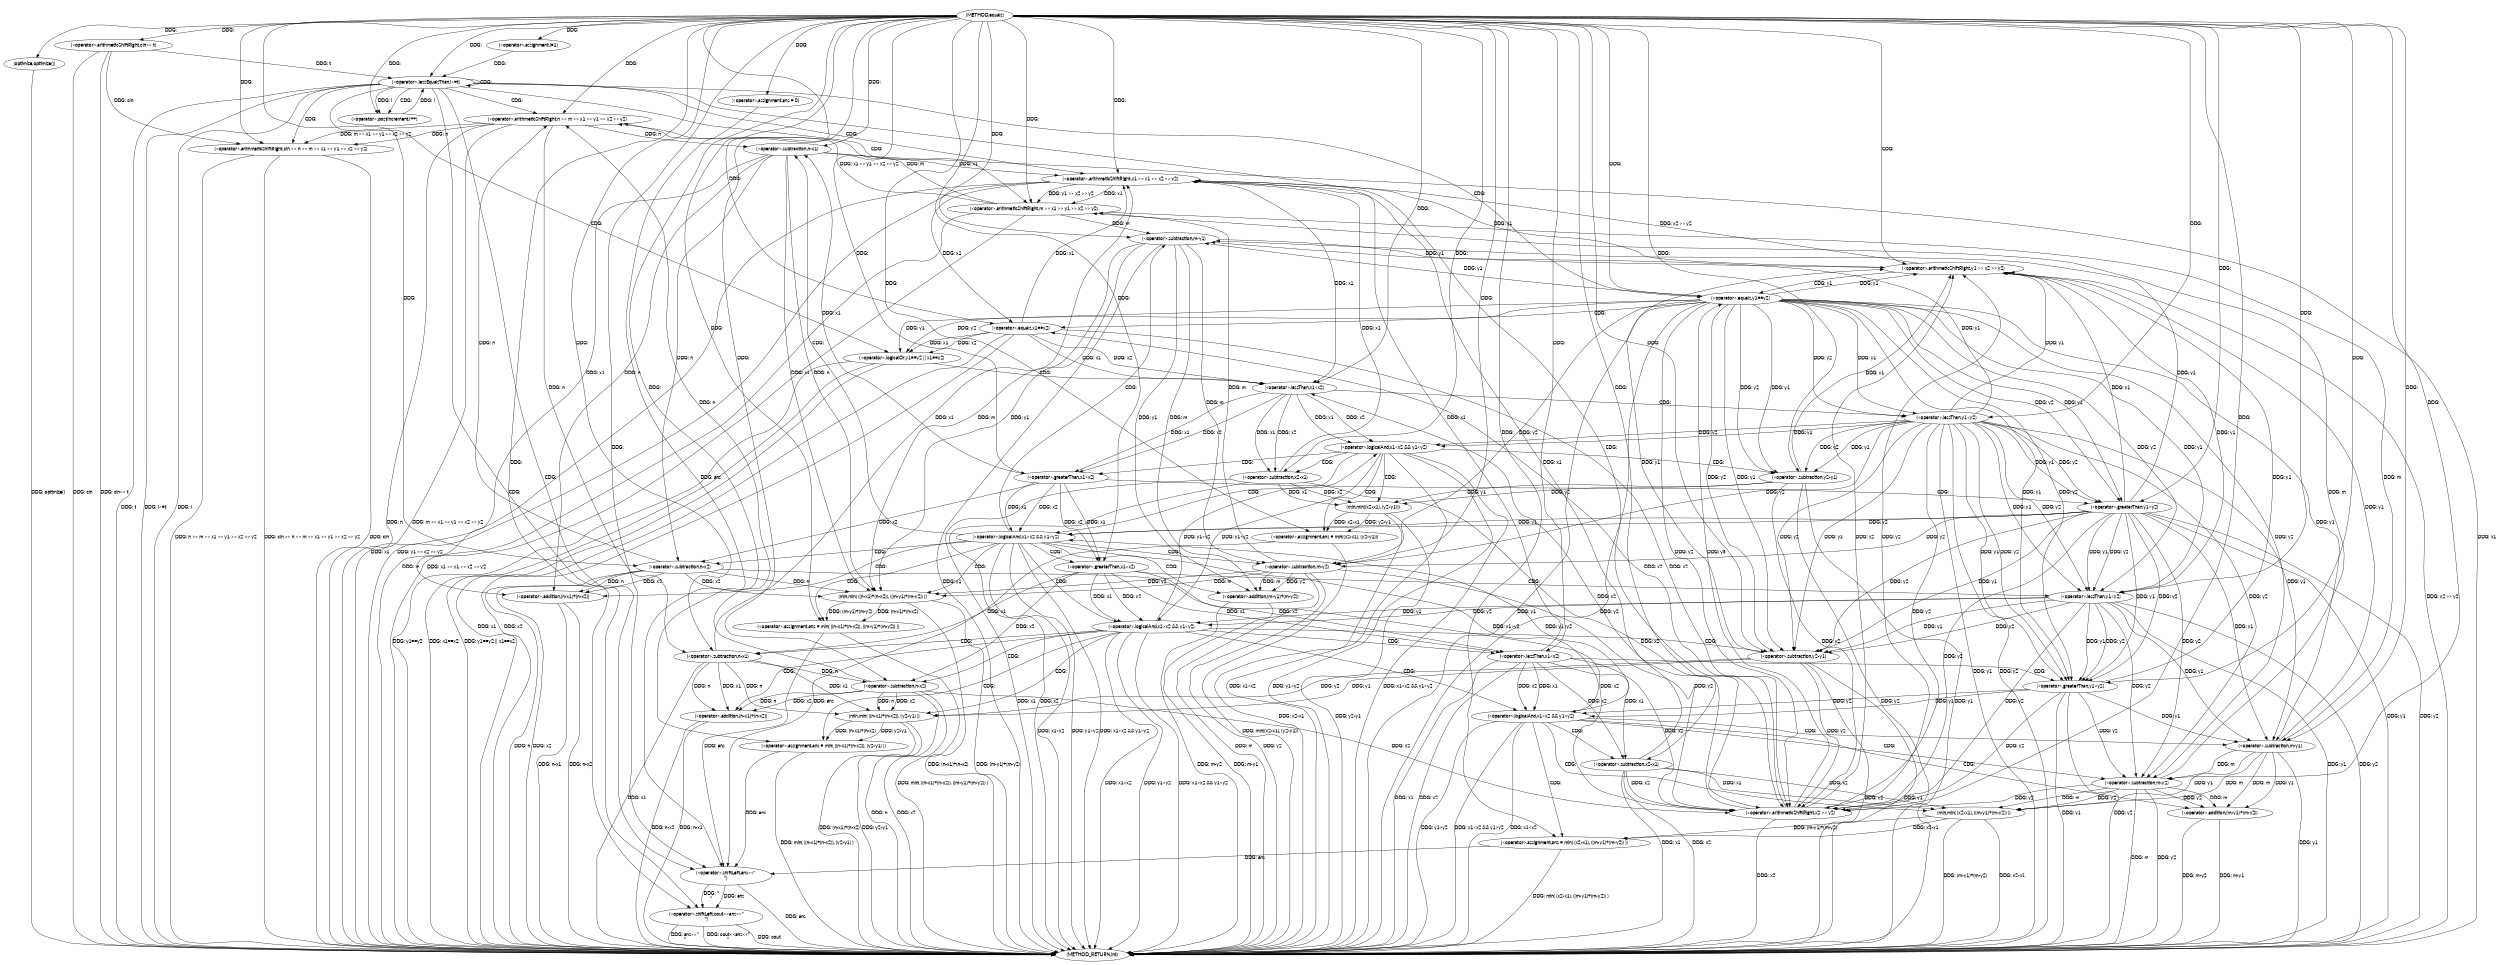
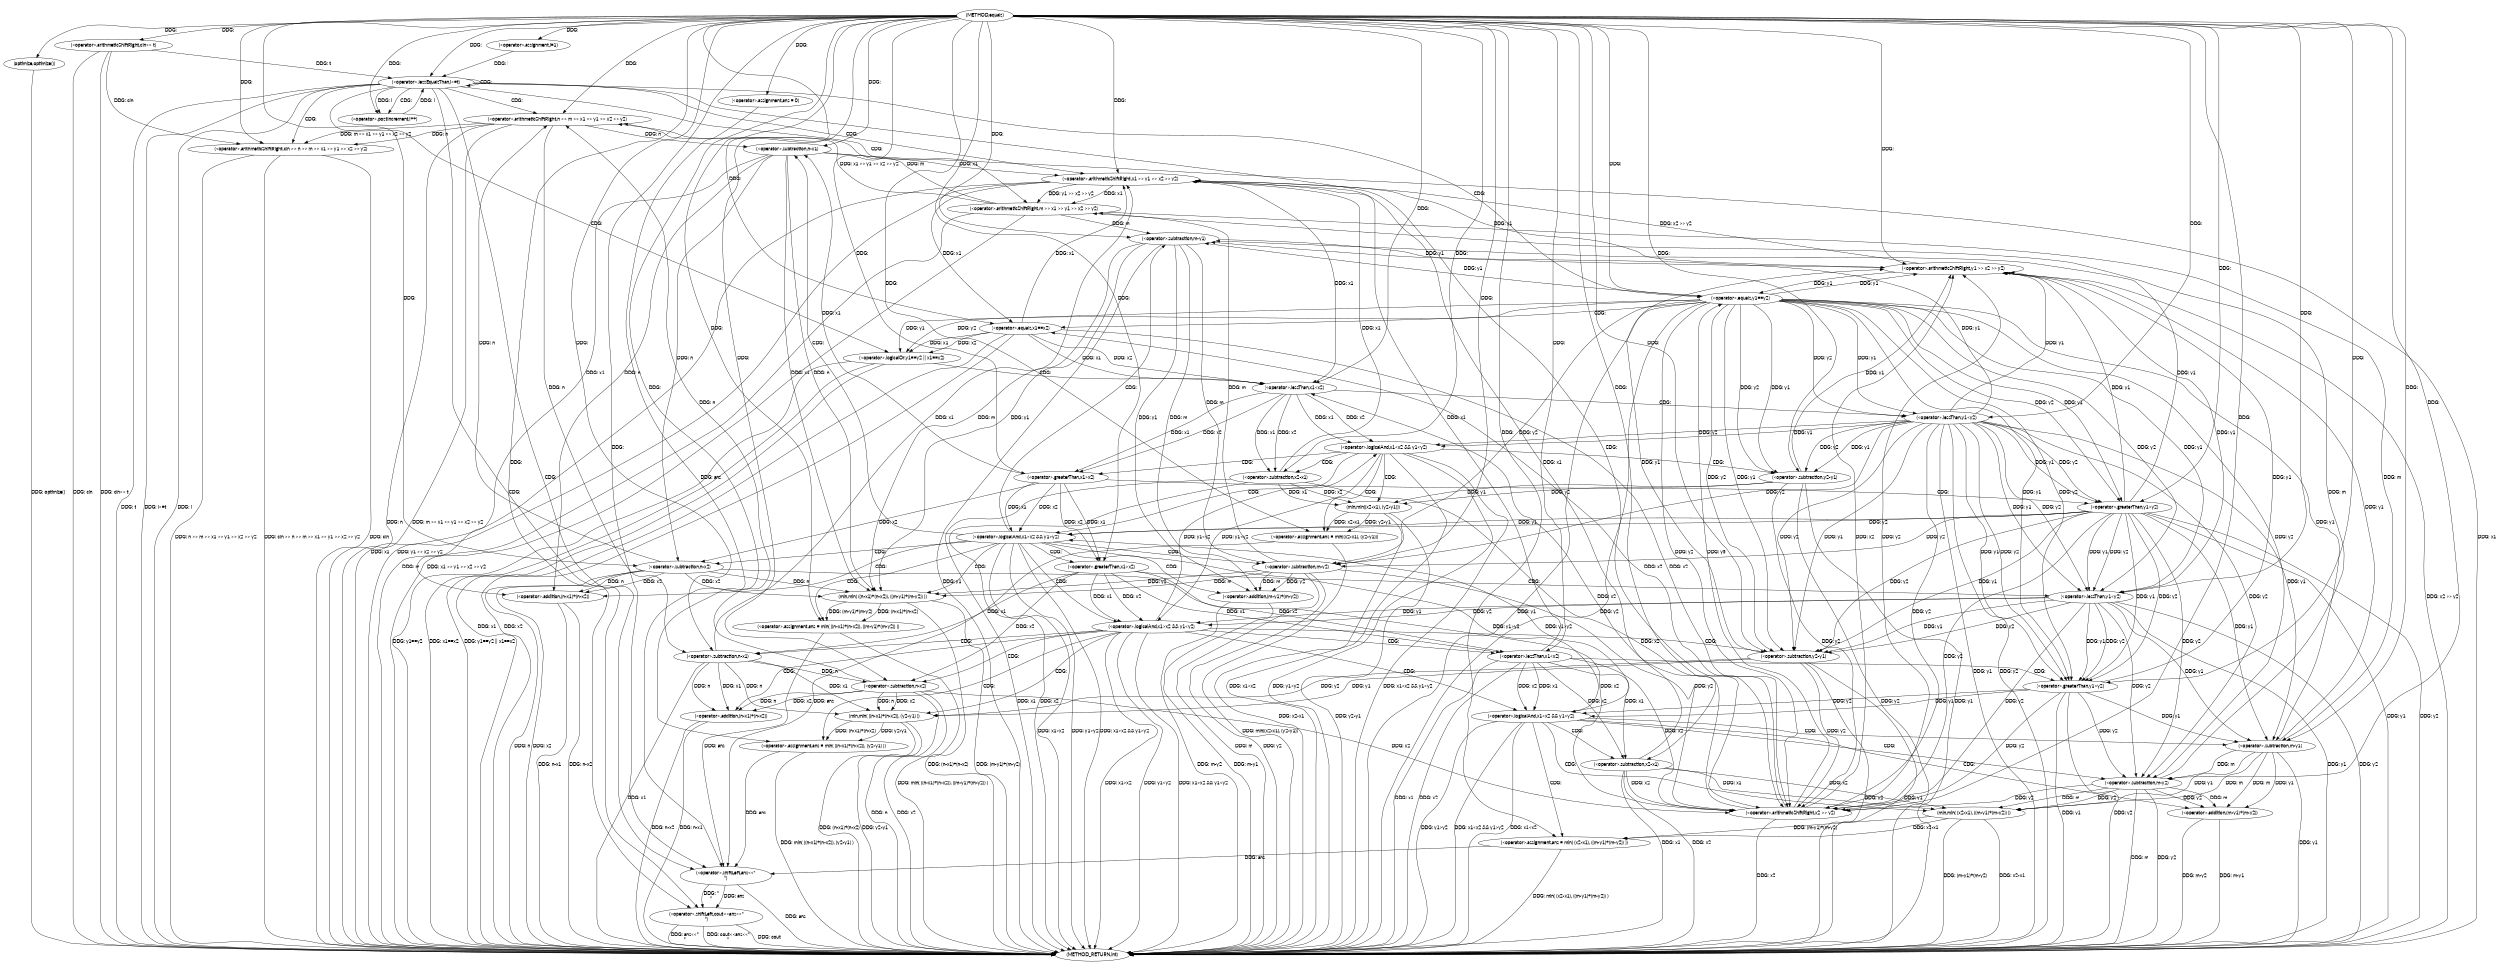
(1027, 104) -> none
(1889, 149) -> (1889, 149)
(1823, 284) -> (1823, 284)
